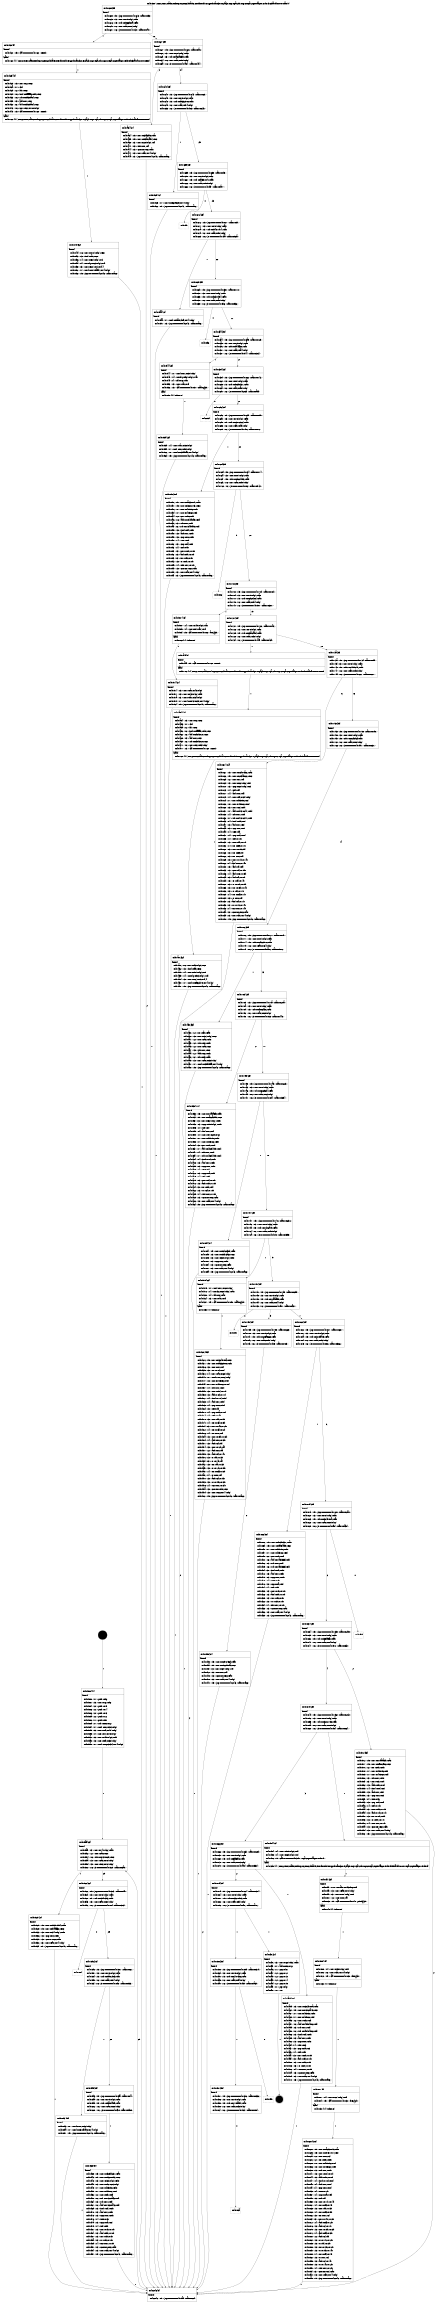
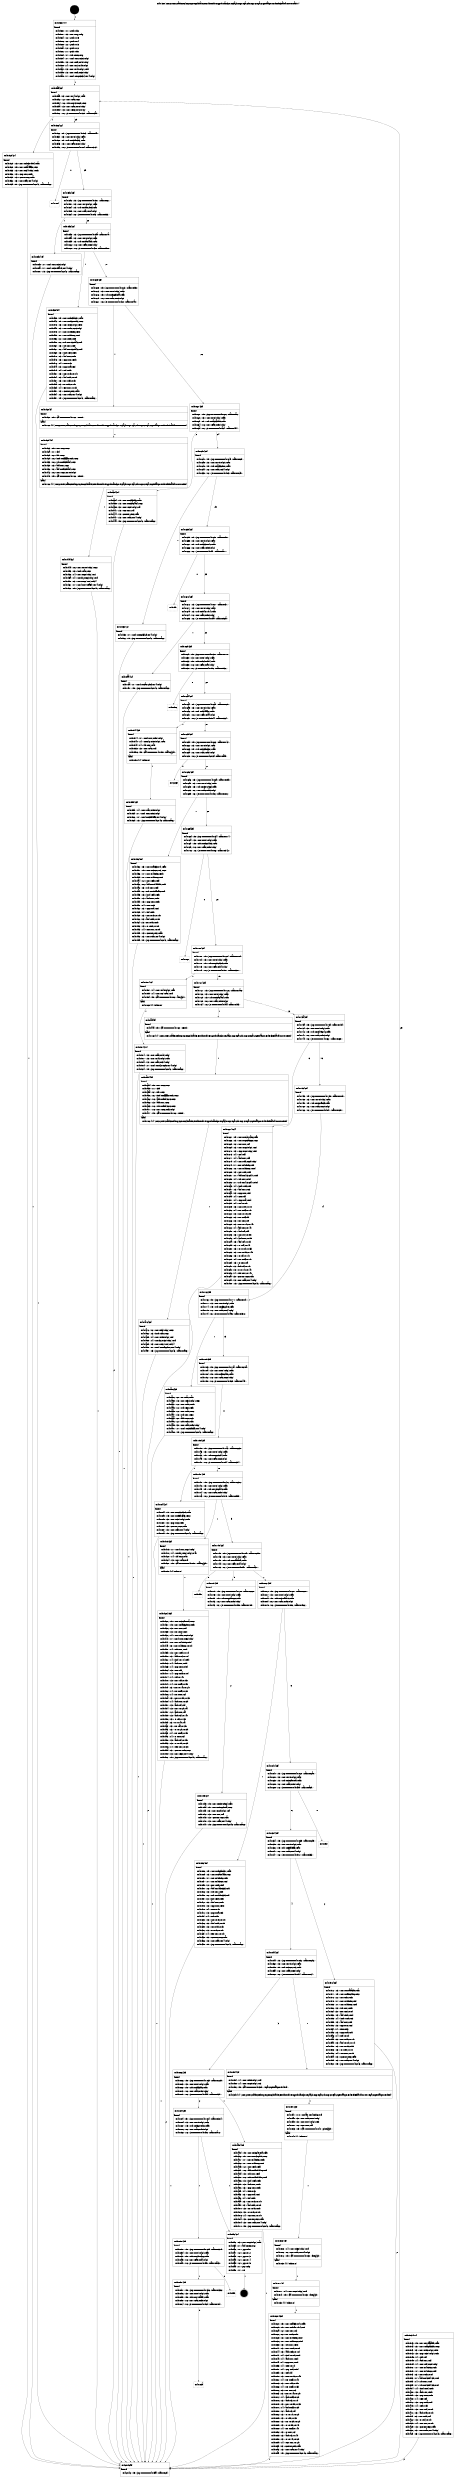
none -> (100, 264)
(241, 1061) -> none
